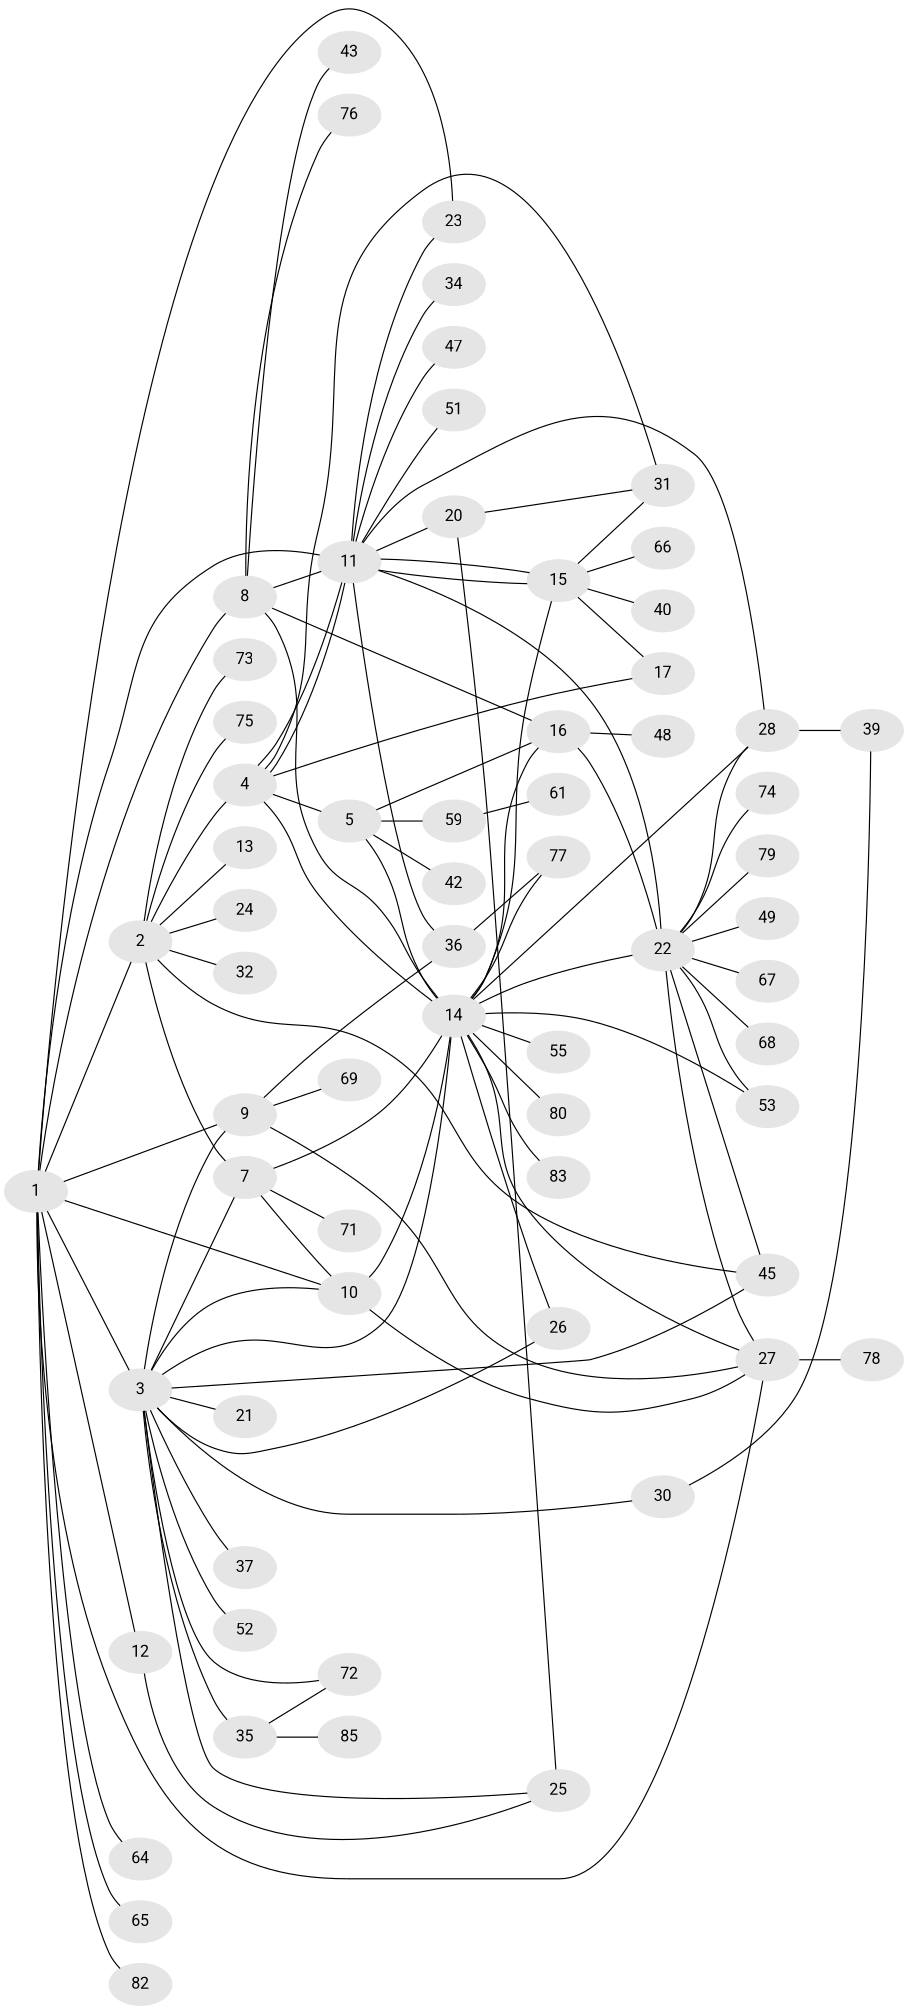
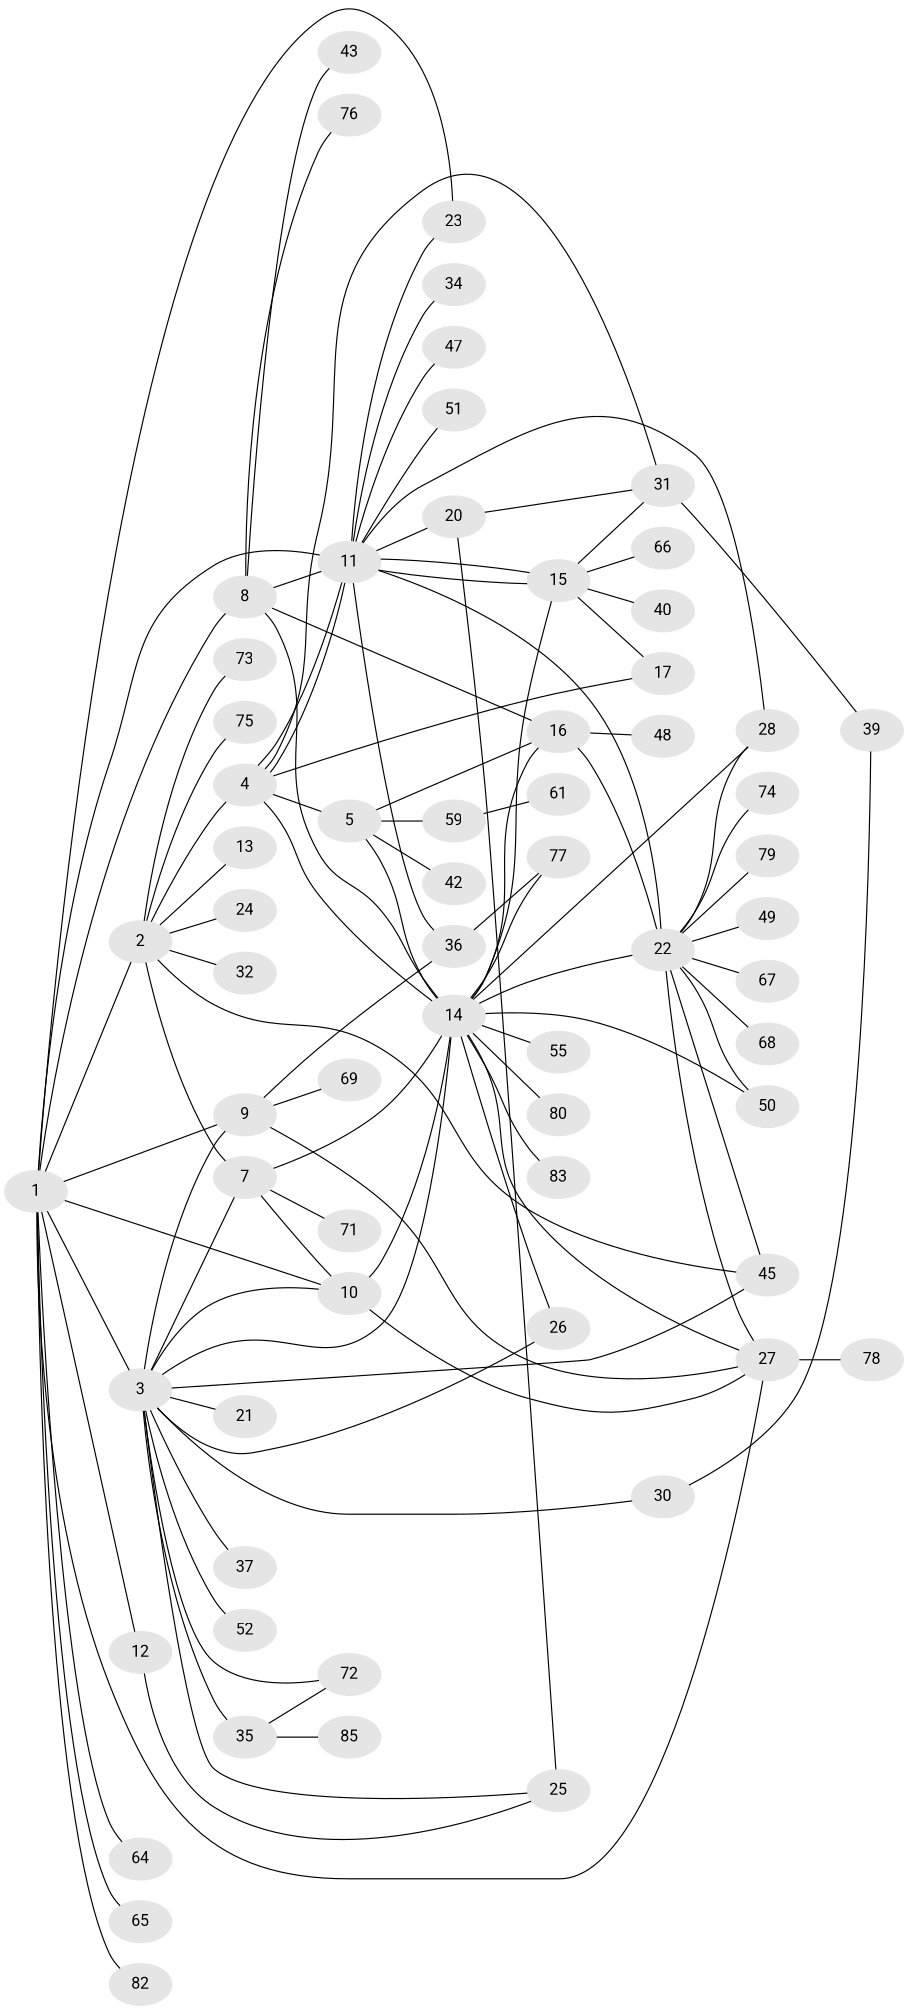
(820, 730) -> (771, 606)
(767, 1107) -> (767, 1107)
